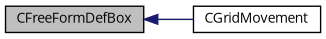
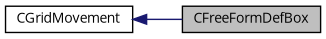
(176, 19) -> (165, 19)
